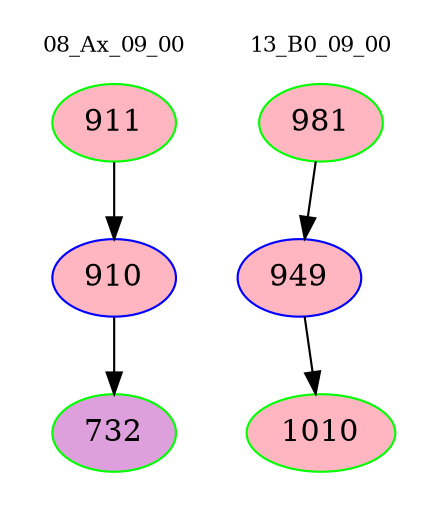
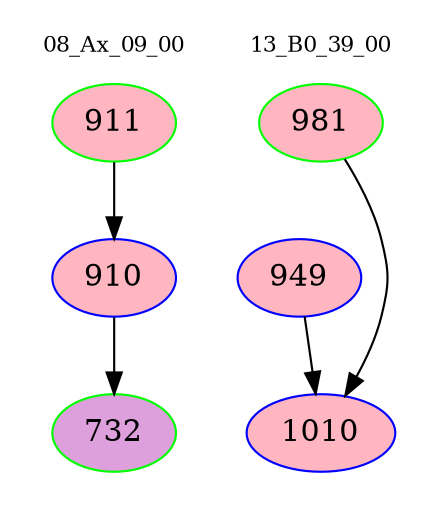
(321, 46) -> (321, 46)
(312, 189) -> (387, 267)
(321, 433) -> (321, 433)
